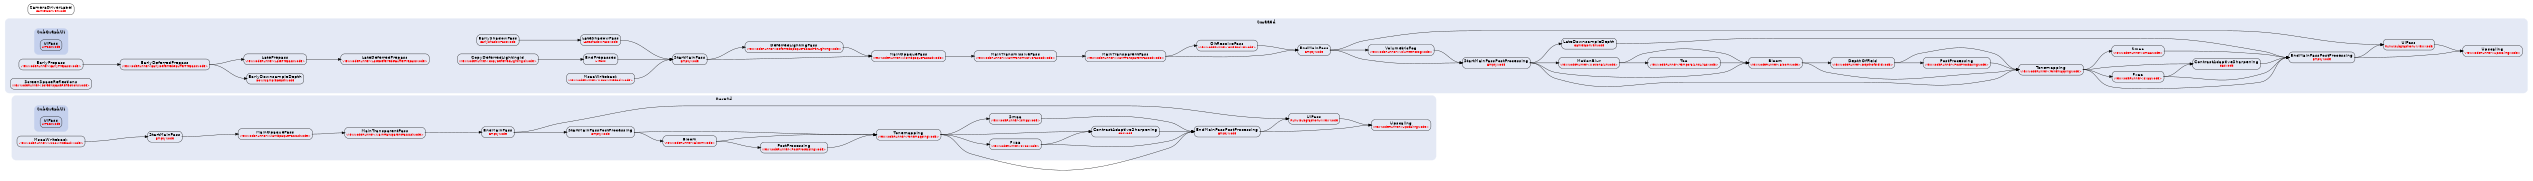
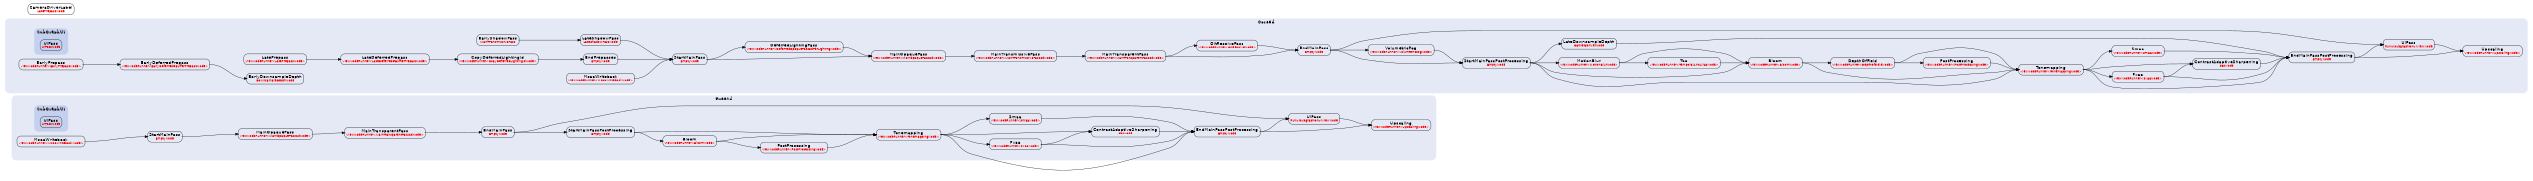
(51, 11) -> (51, 11)
(1266, 22) -> (1266, 22)
(498, 42) -> (498, 42)
none -> (442, 59)
(601, 61) -> (601, 61)
(225, 62) -> none
(51, 84) -> none
(724, 99) -> (724, 99)
